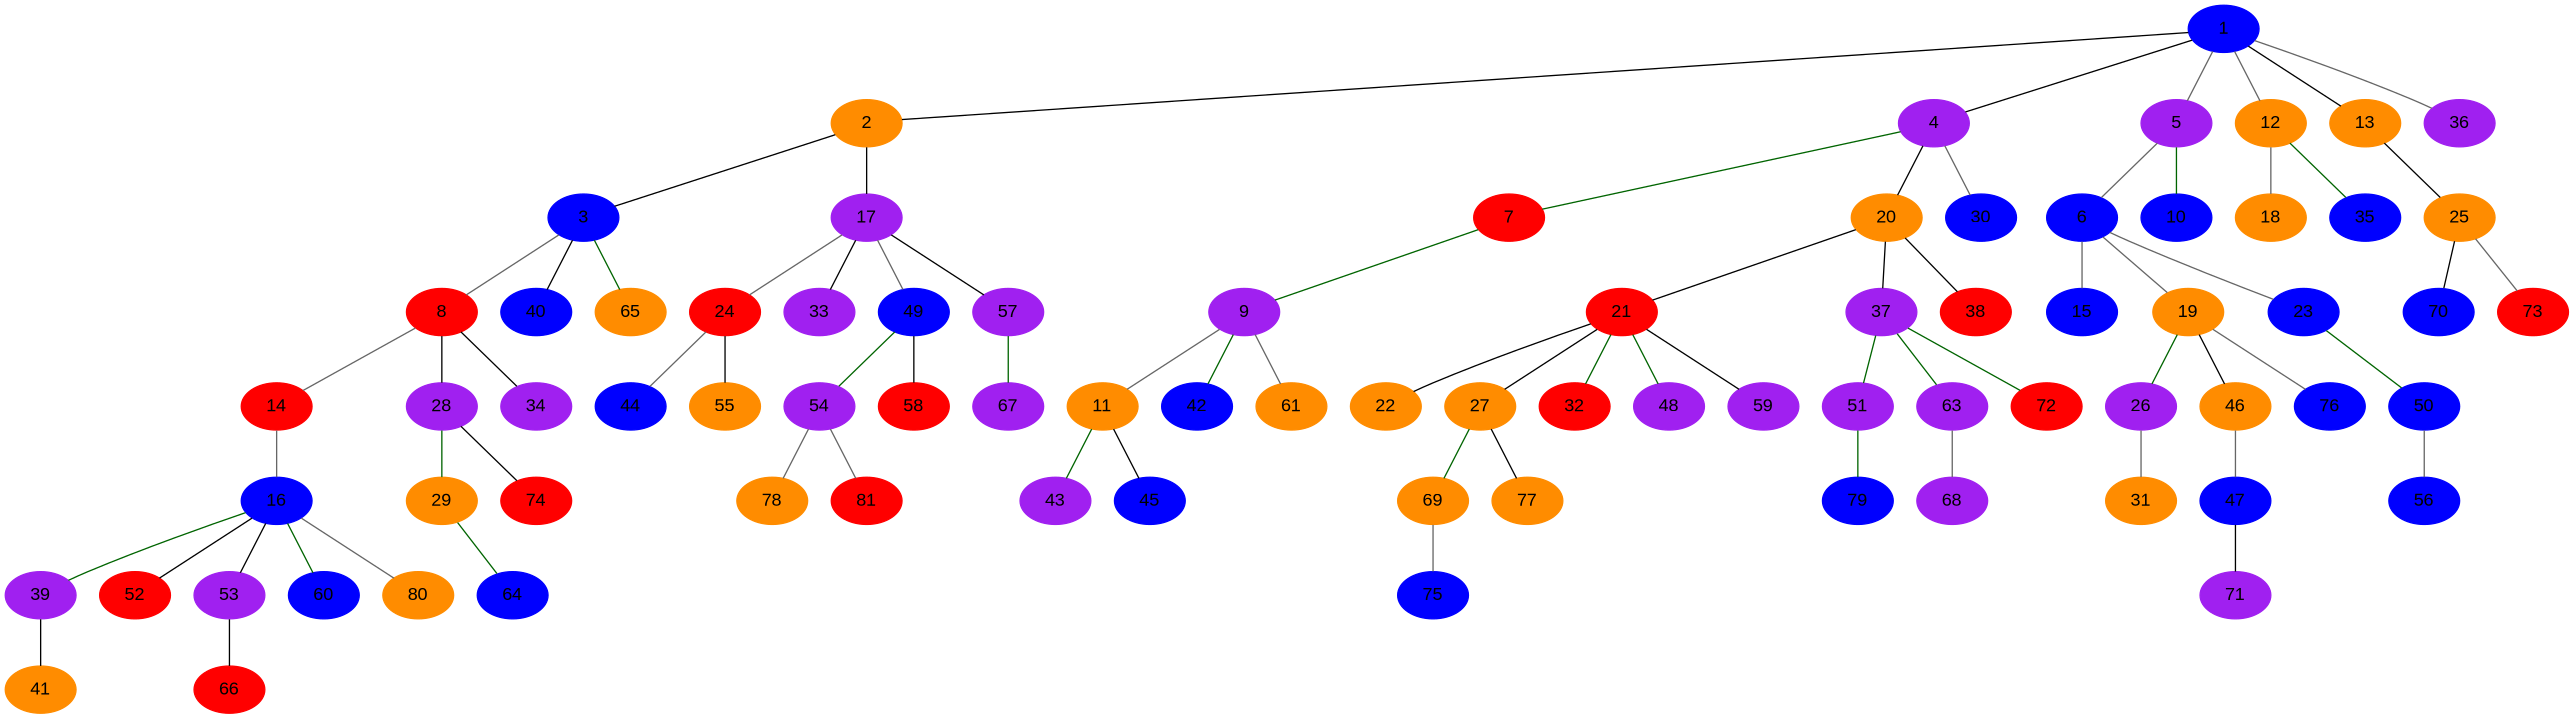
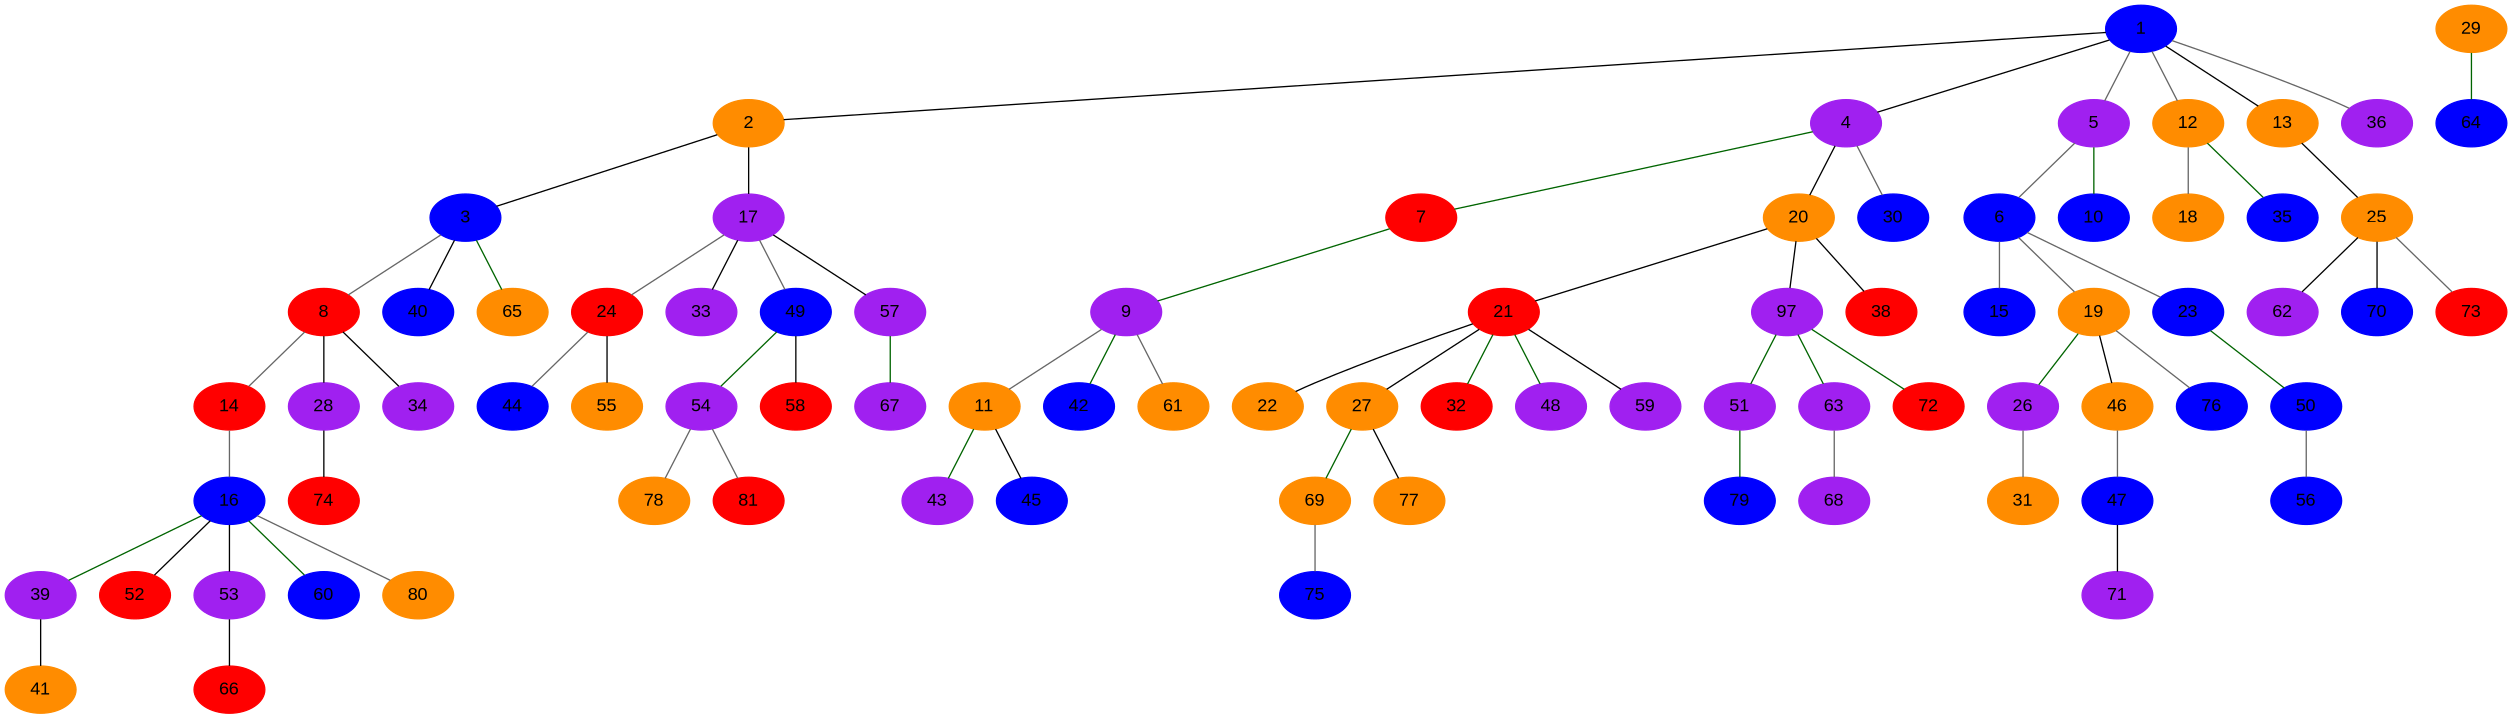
(1881, 312) -> (1787, 312)
none -> (2283, 312)
(442, 454) -> none
